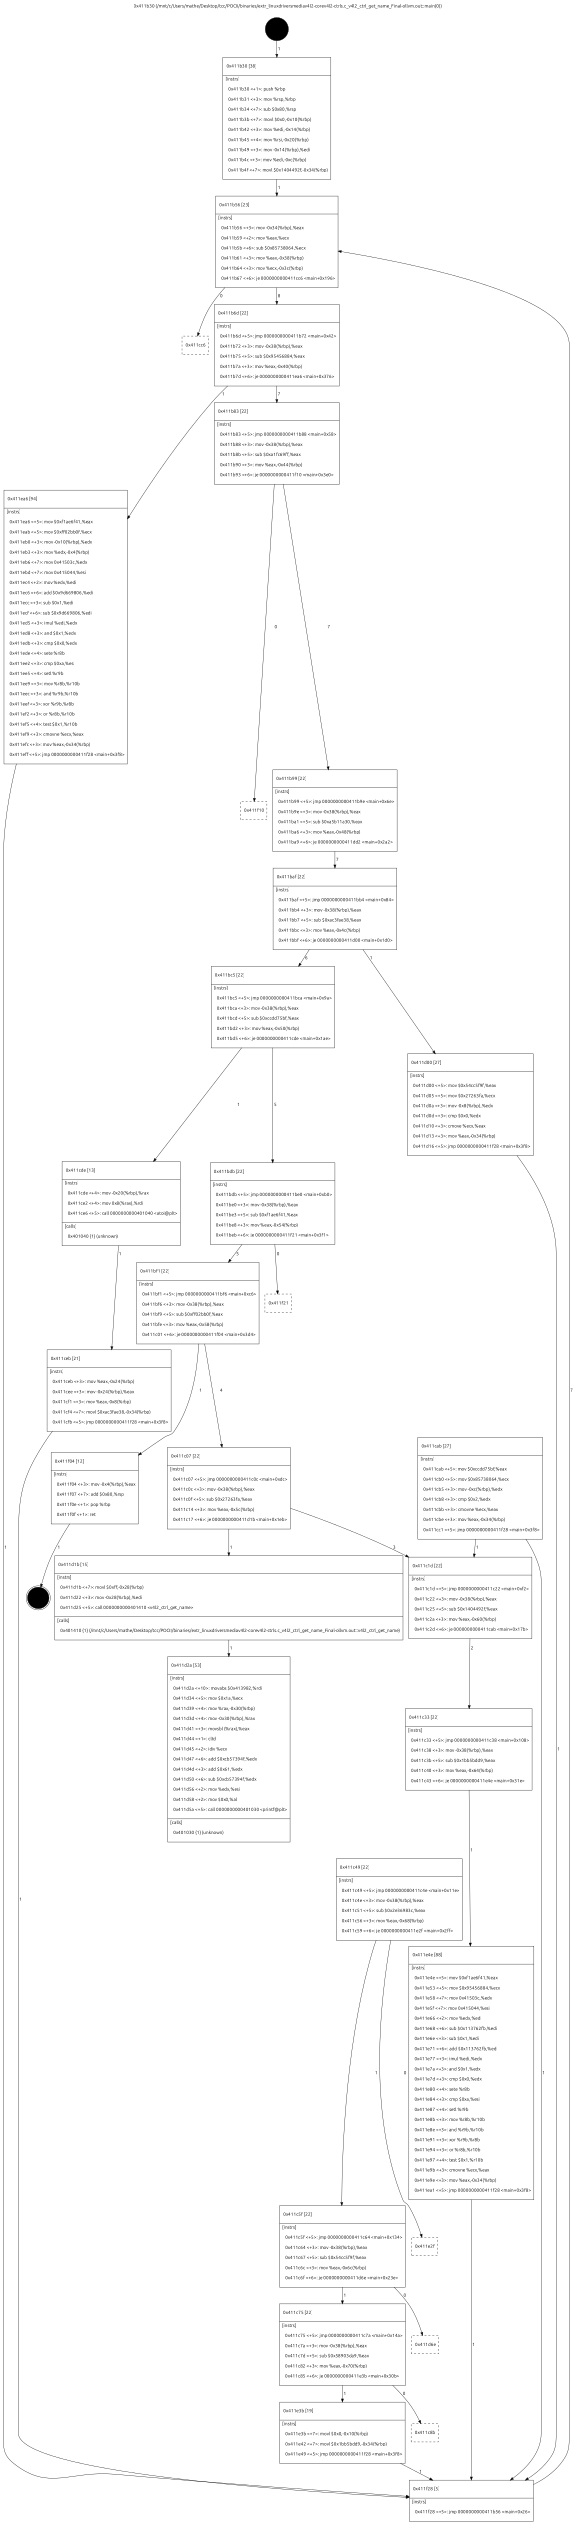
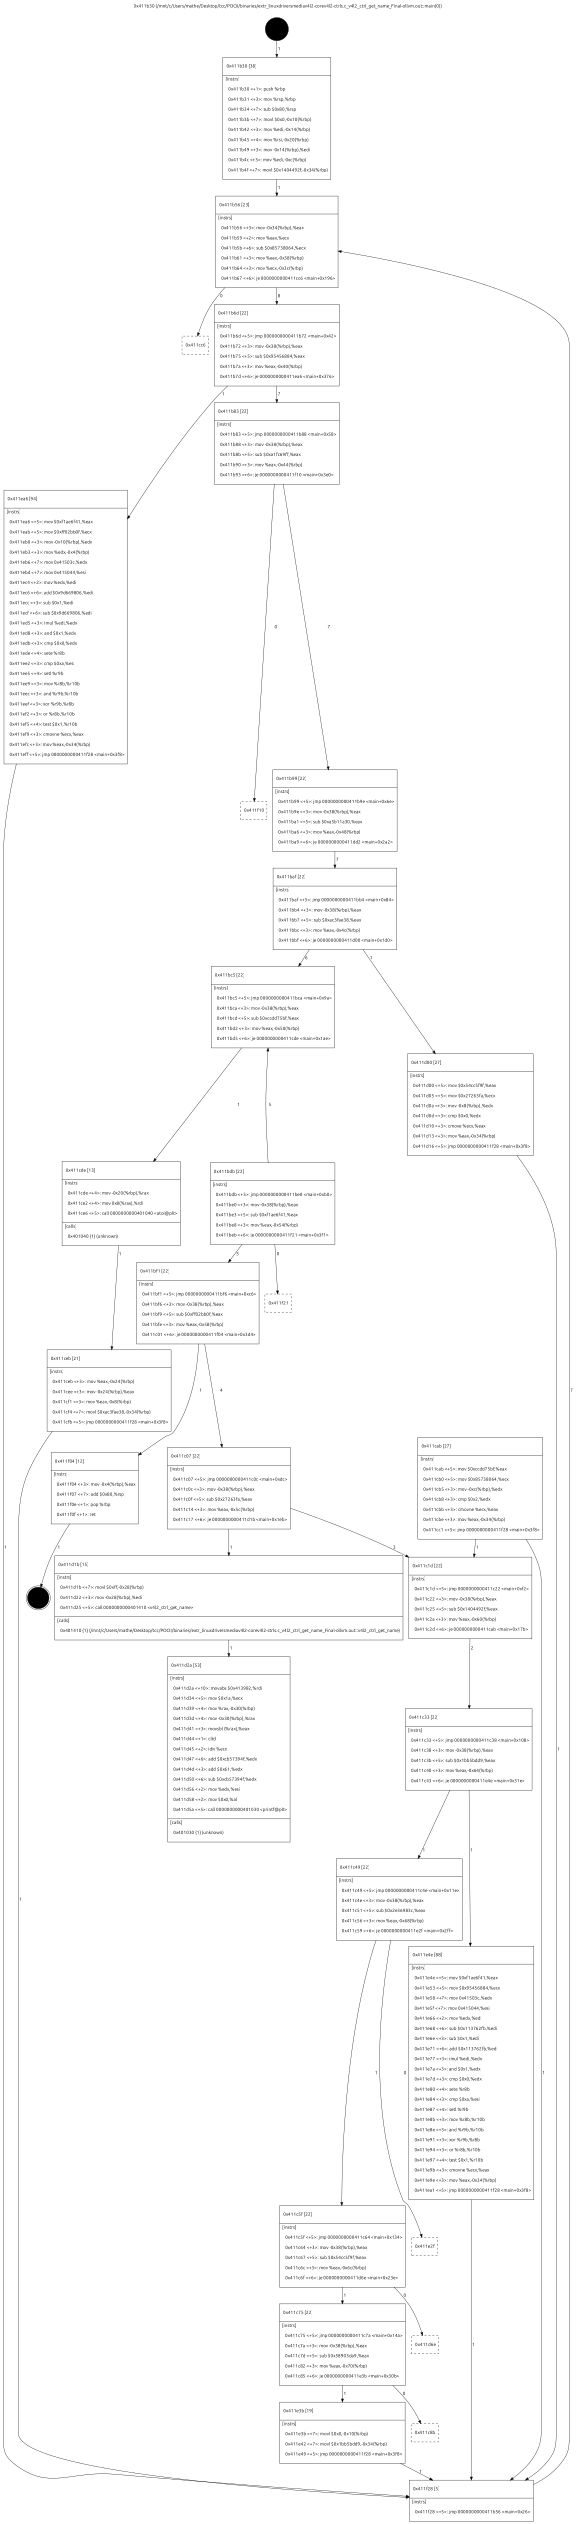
(273, 1104) -> (266, 1107)
none -> (435, 1823)
